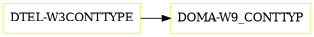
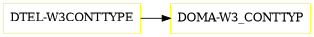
(240, 18) -> (240, 18)
